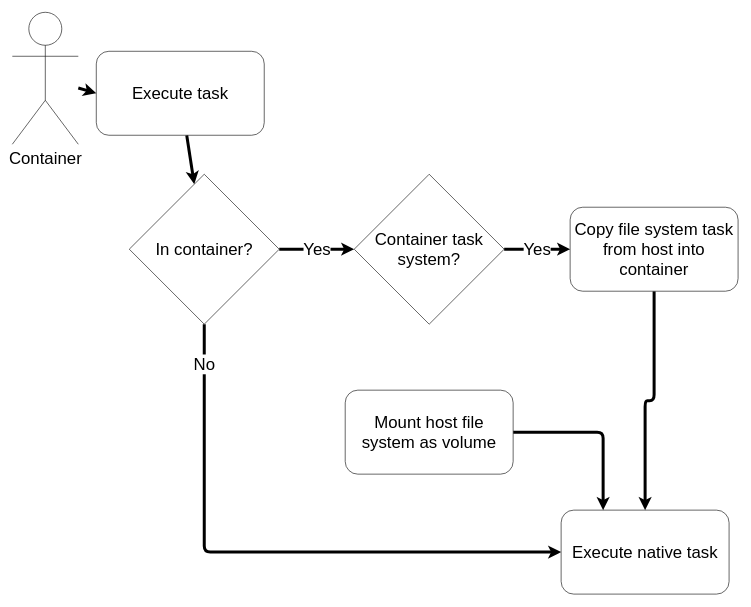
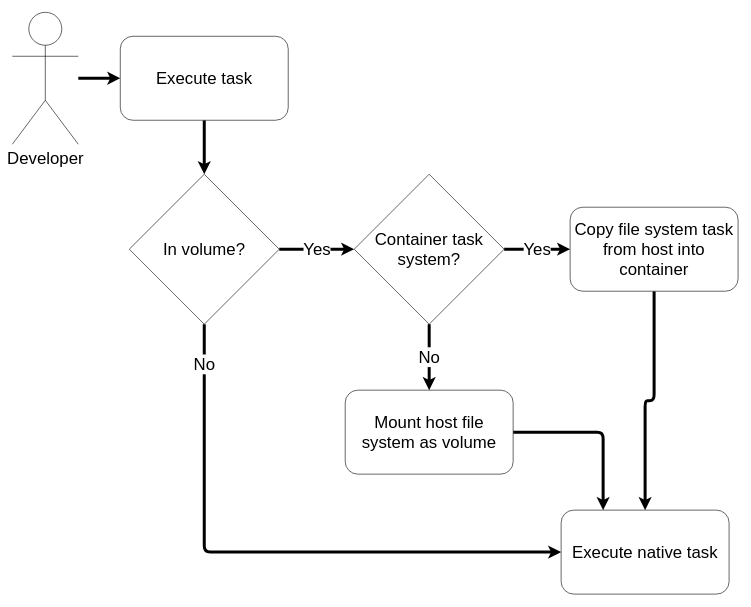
(180, 93) -> (204, 78)
(46, 159) -> (46, 159)
(204, 249) -> (204, 249)
none -> (429, 353)
